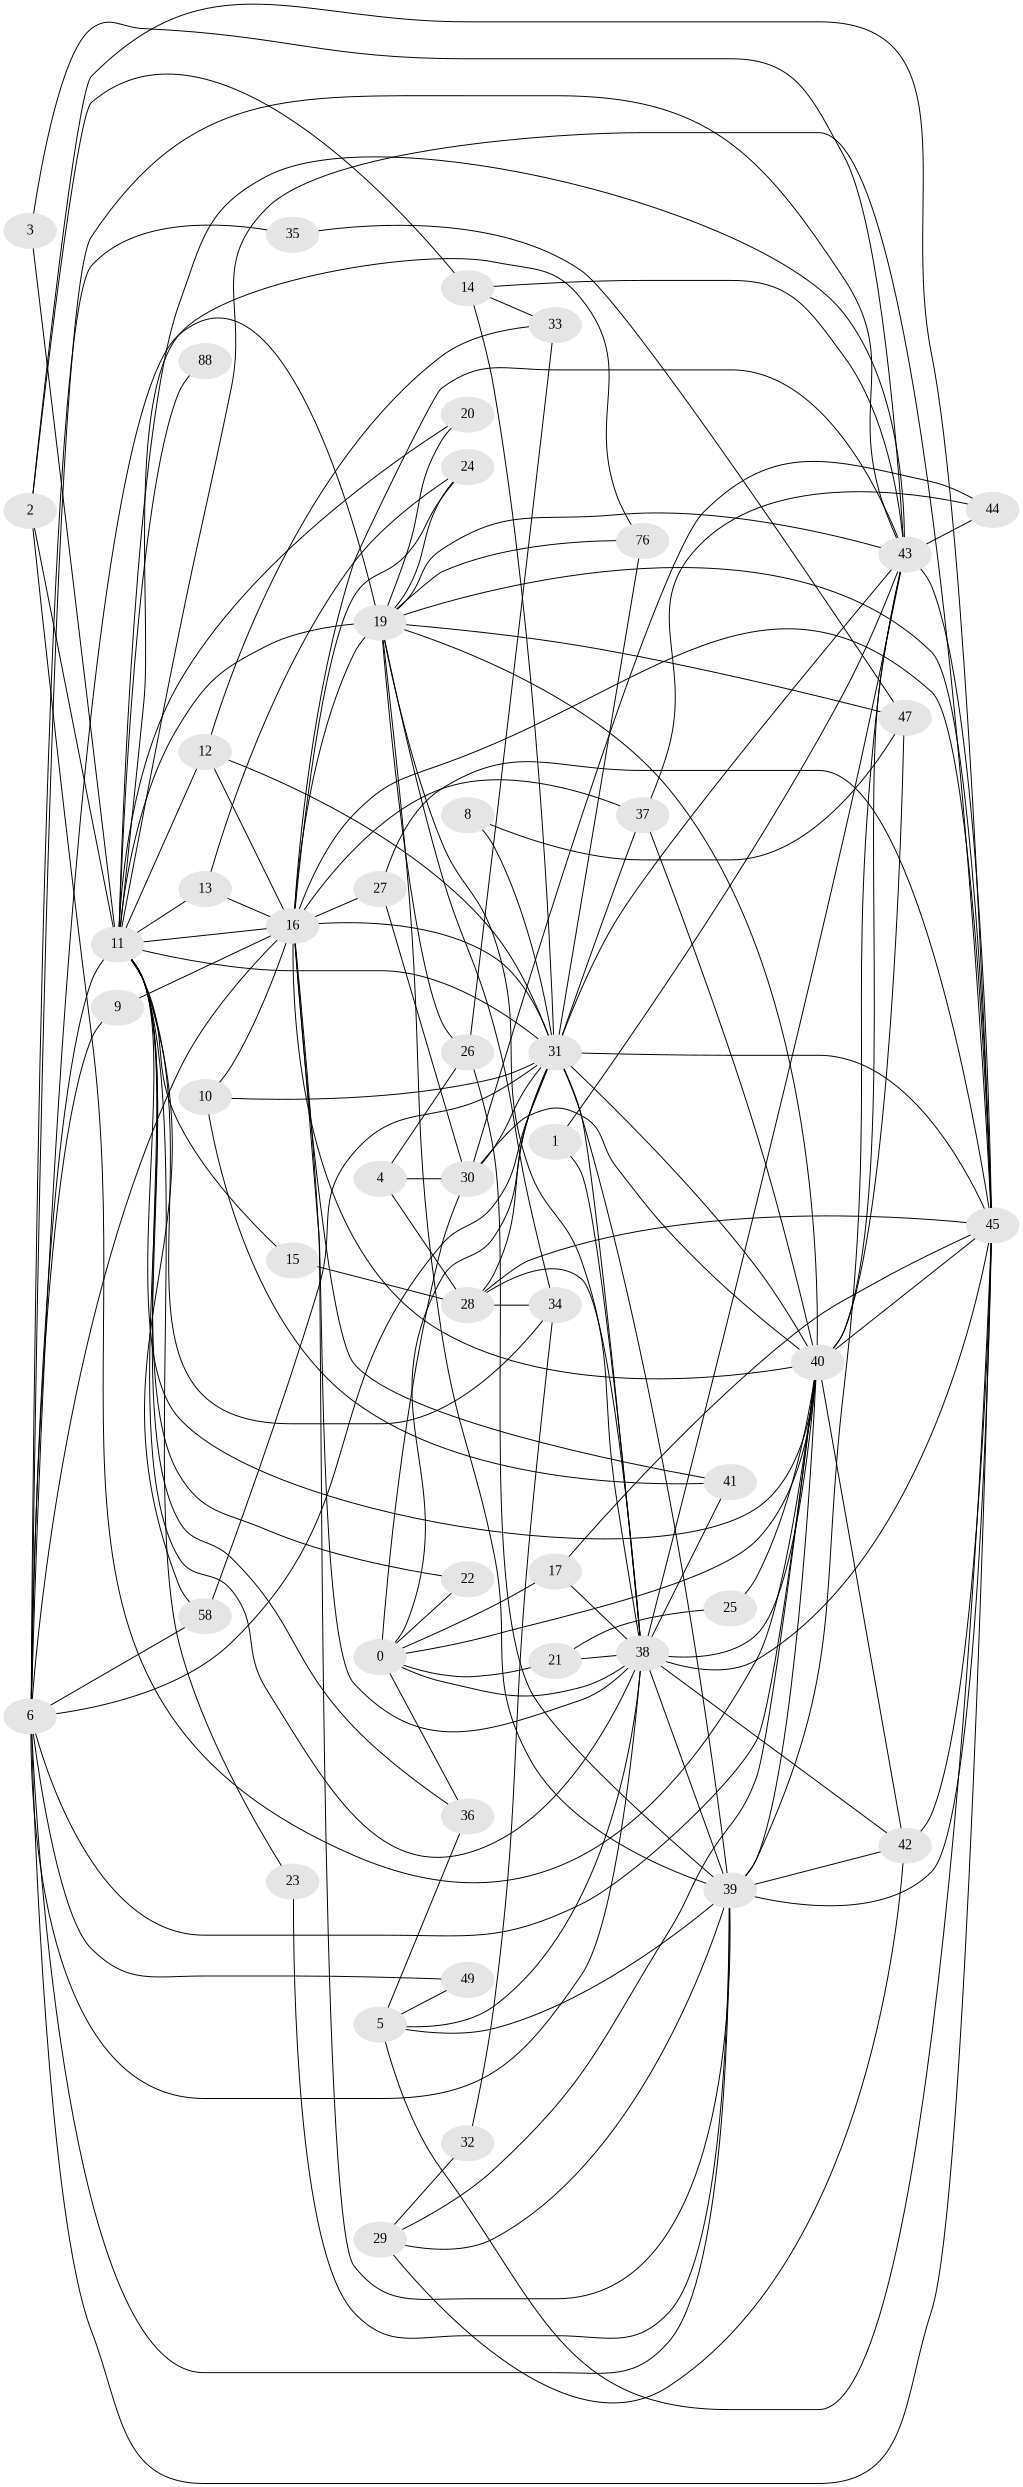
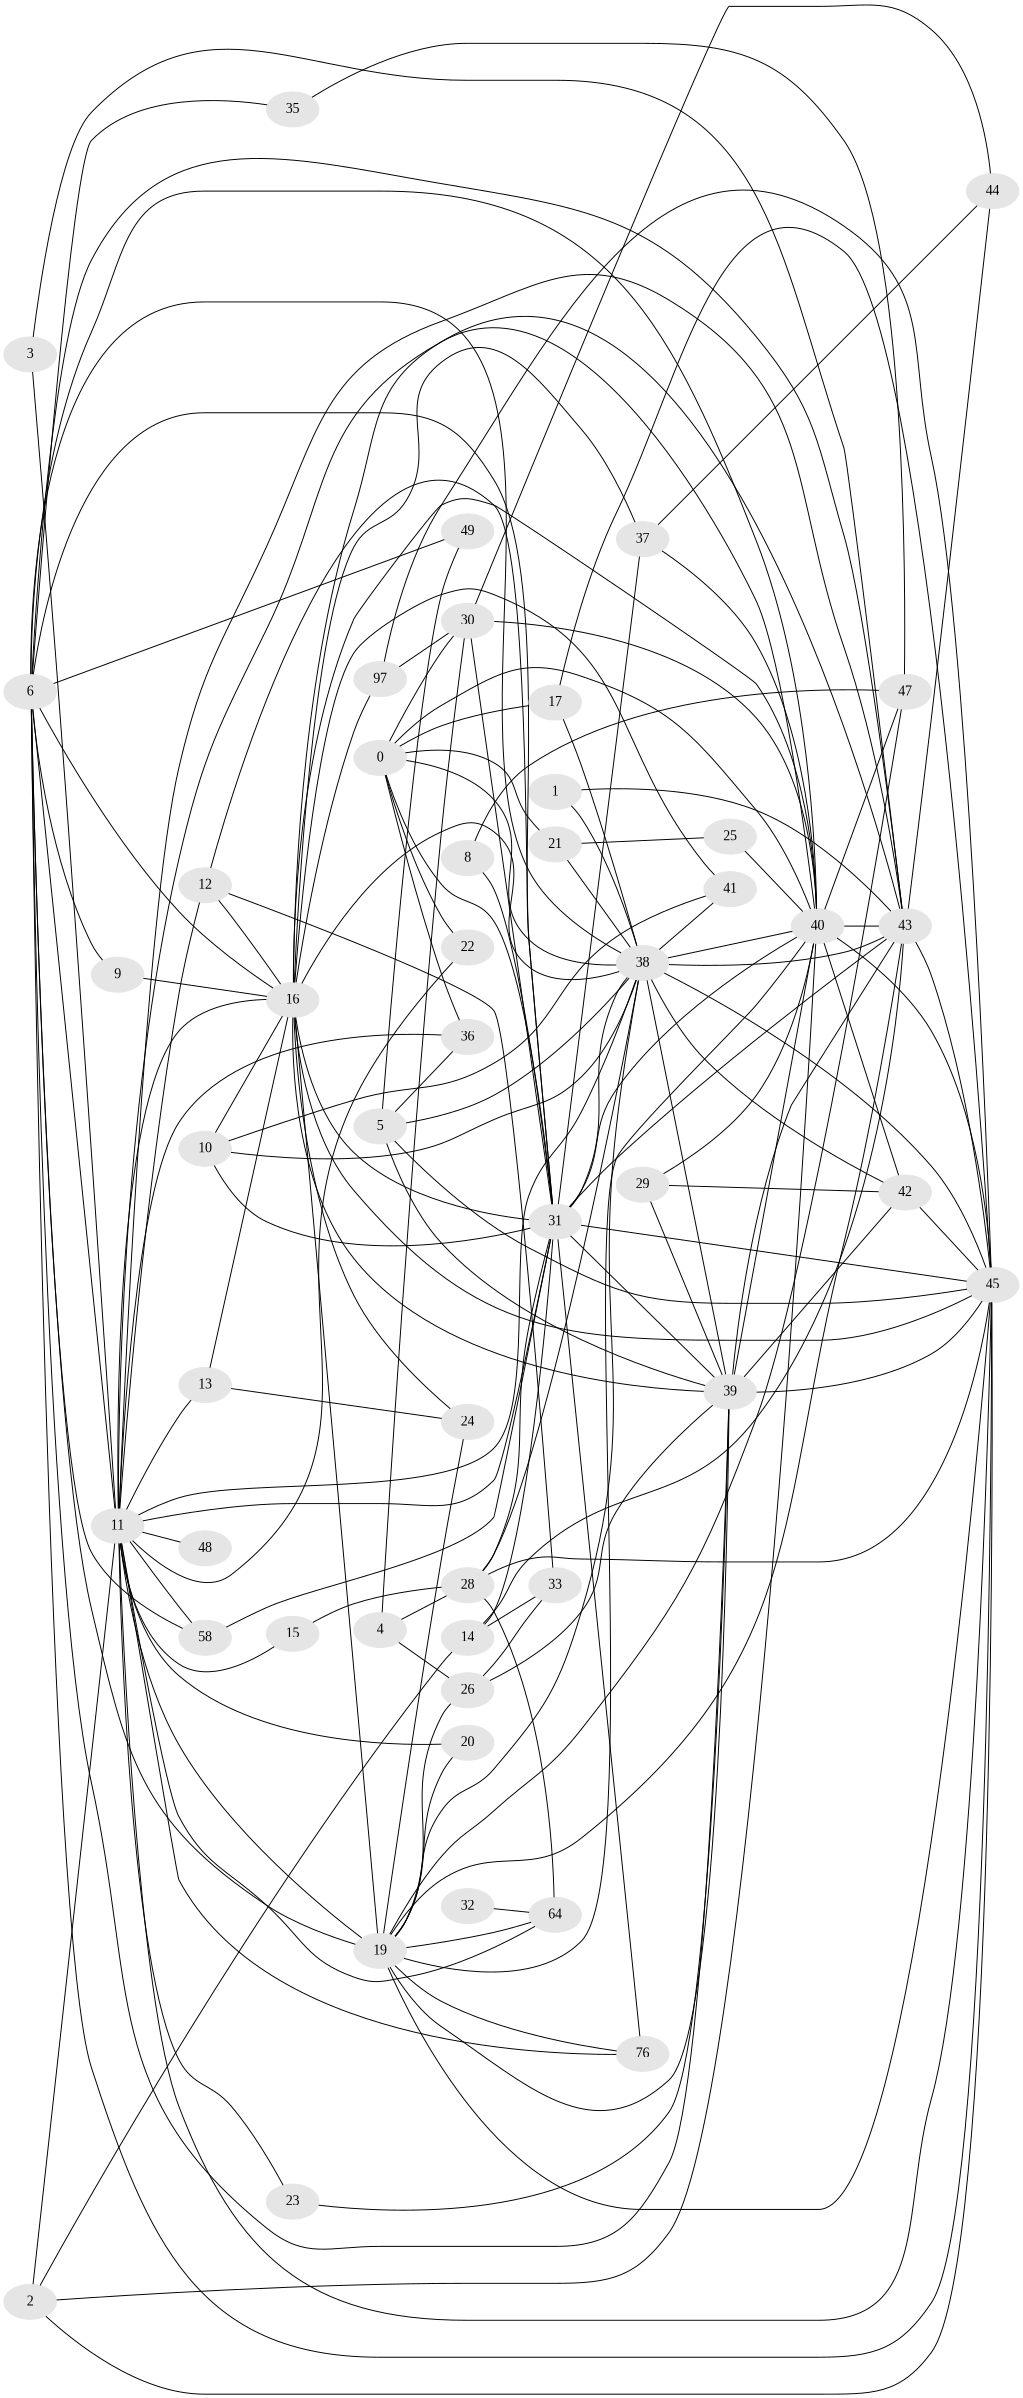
(205, 361) -> (205, 1548)
(380, 889) -> (380, 679)
none -> (467, 1132)
(555, 1305) -> (555, 1915)
(424, 2191) -> none
